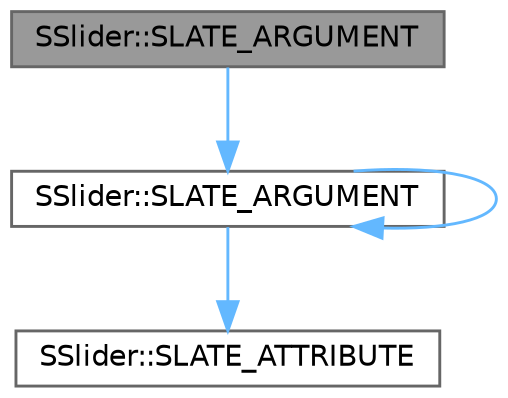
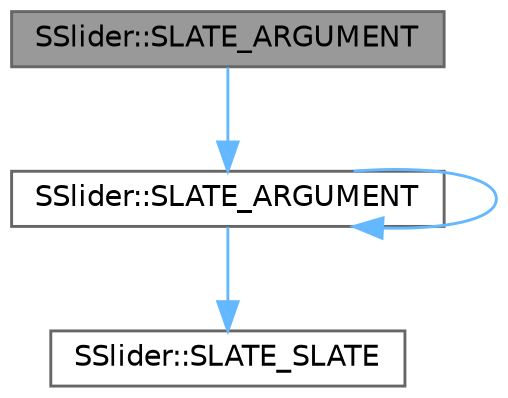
(228, 358) -> (228, 358)
